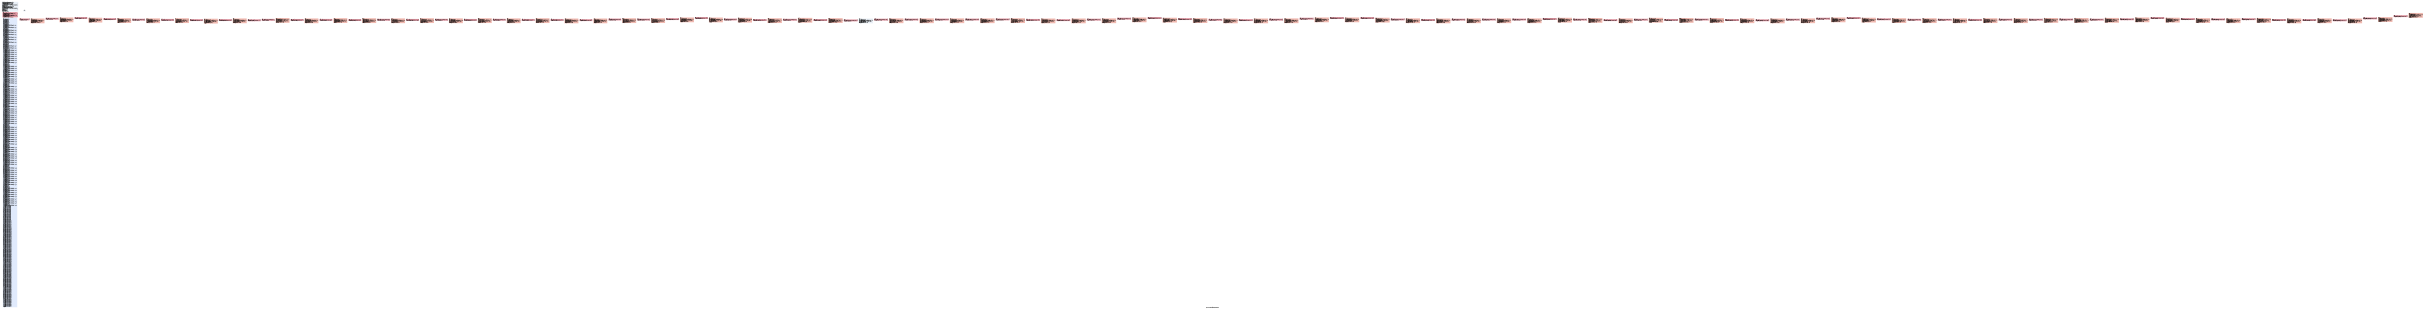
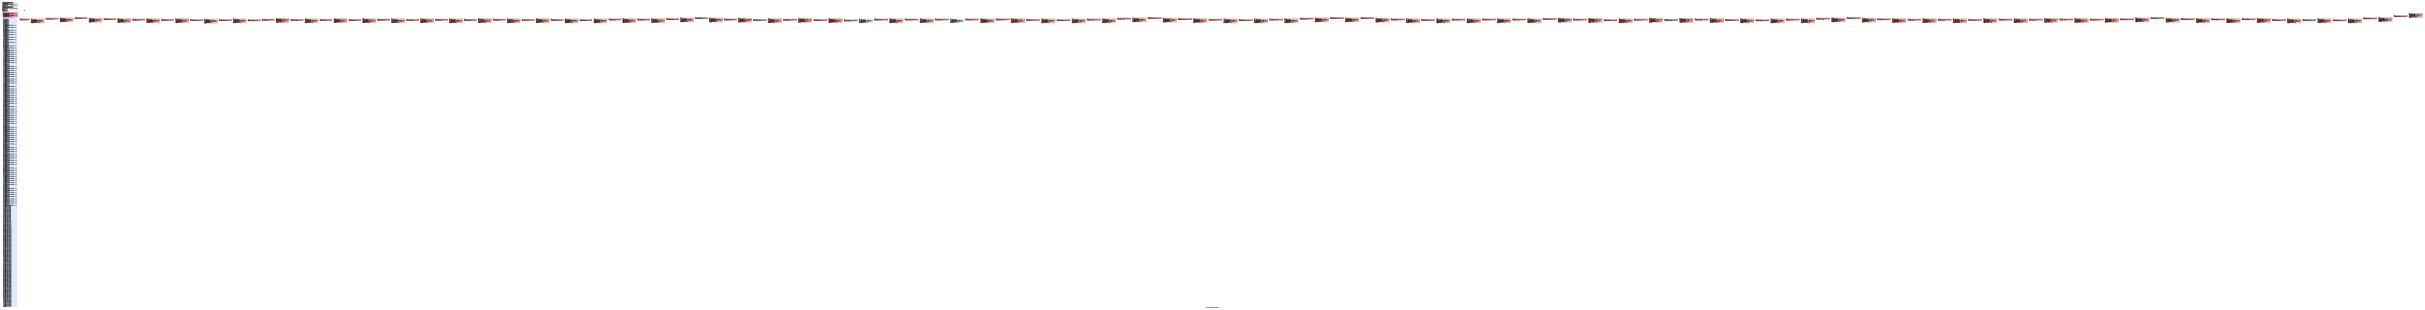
(957, 21) -> (957, 21)
